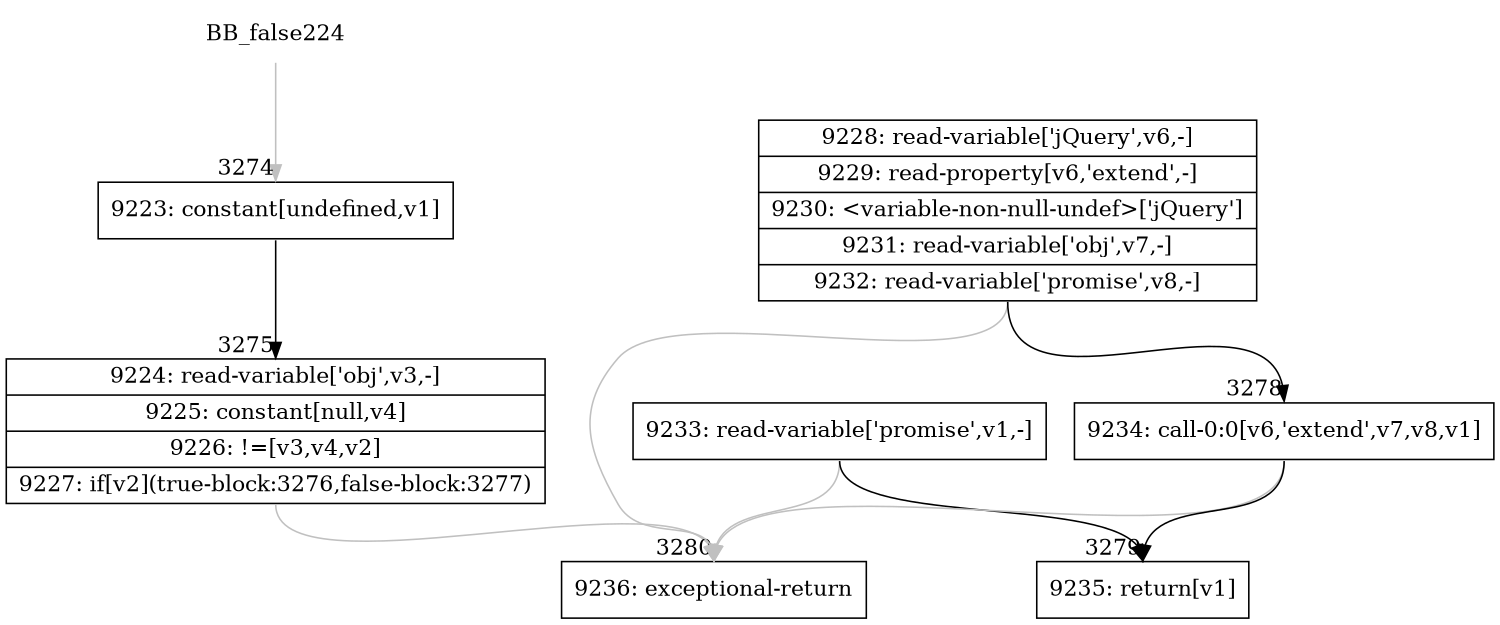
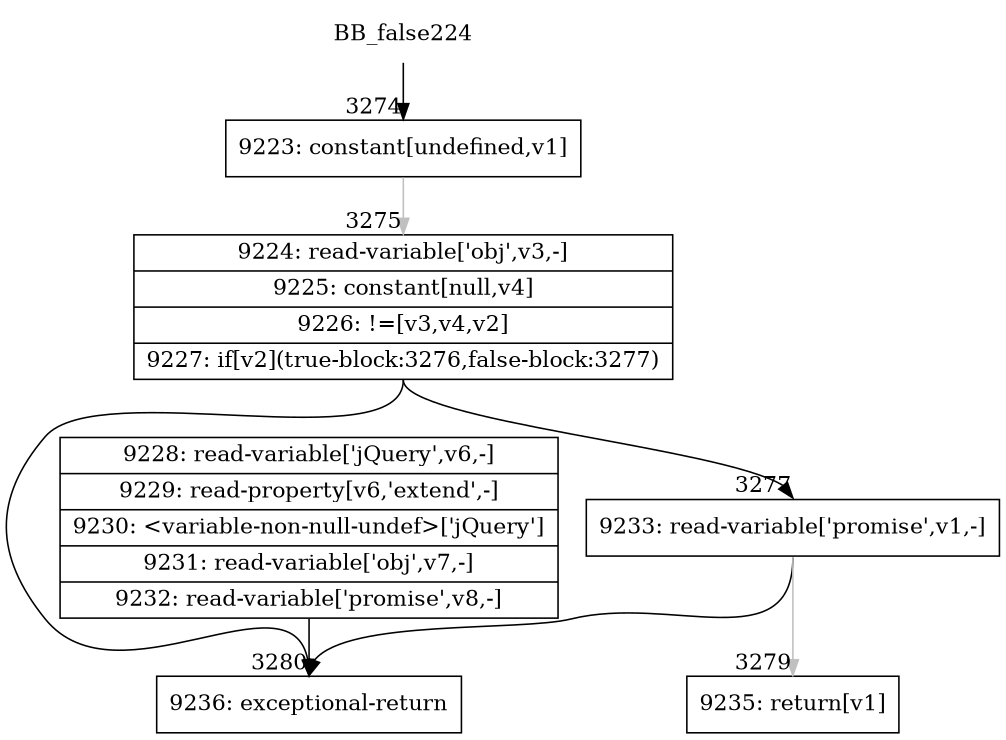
(276, 114) -> (403, 83)
(276, 291) -> (403, 198)
(687, 336) -> (309, 639)
(1284, 431) -> none
none -> (590, 438)
(815, 499) -> (569, 619)
(983, 510) -> (793, 609)
(487, 533) -> (15, 484)
